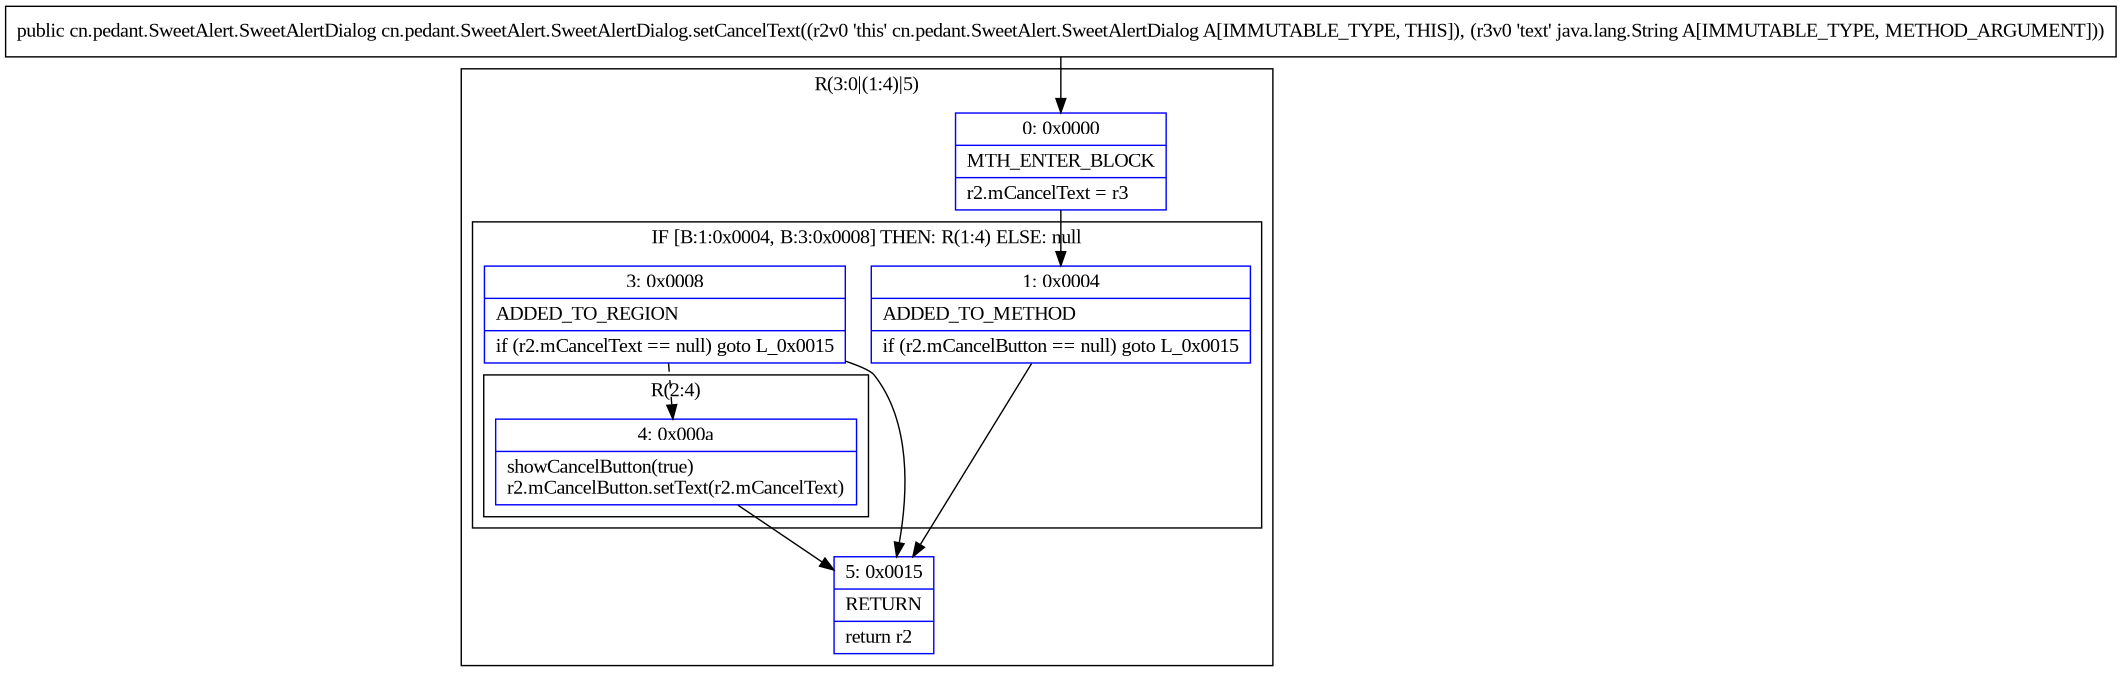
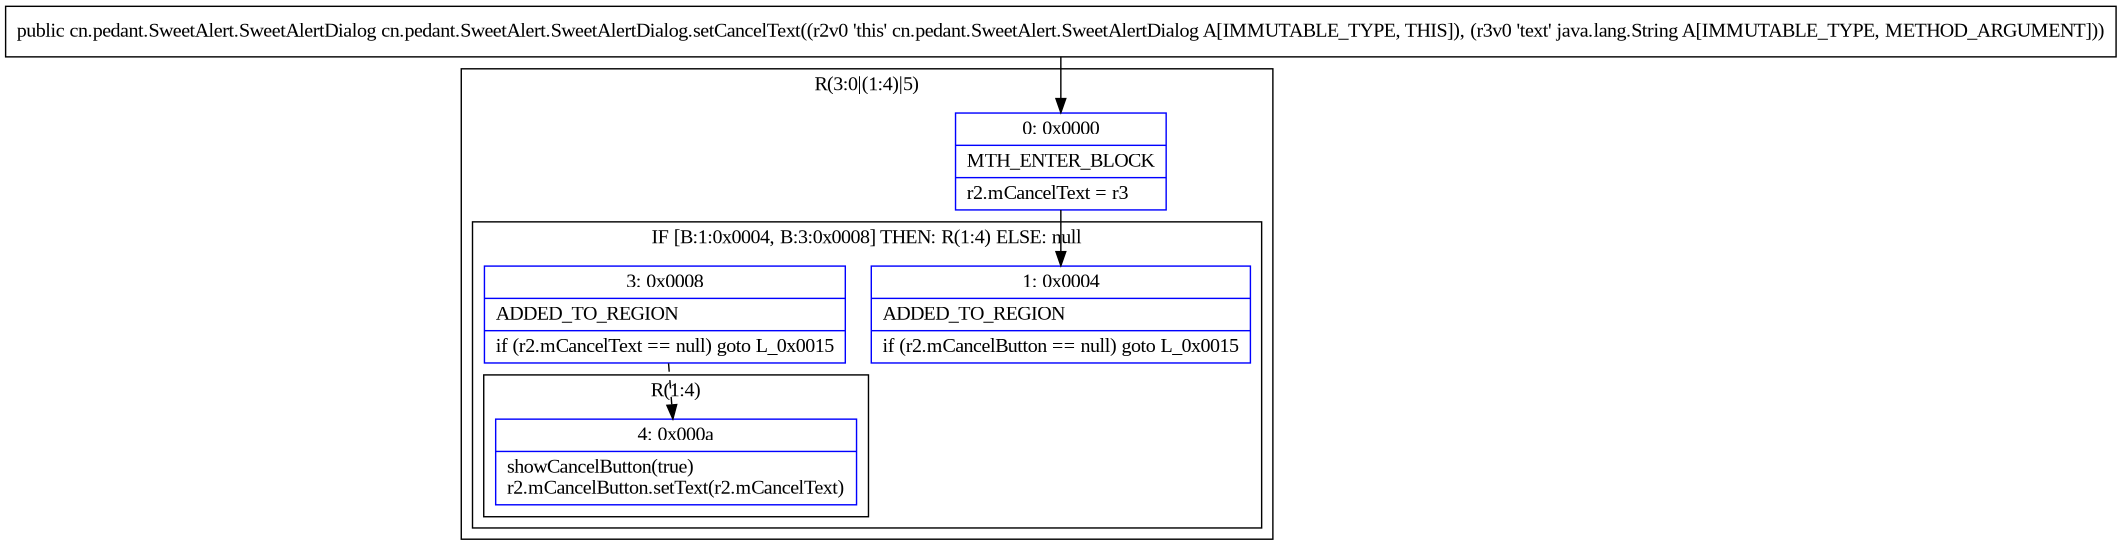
(979, 314) -> (974, 314)
(676, 391) -> (676, 391)
(884, 605) -> none
